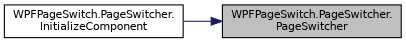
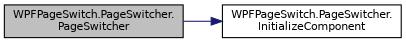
(197, 21) -> (197, 21)
